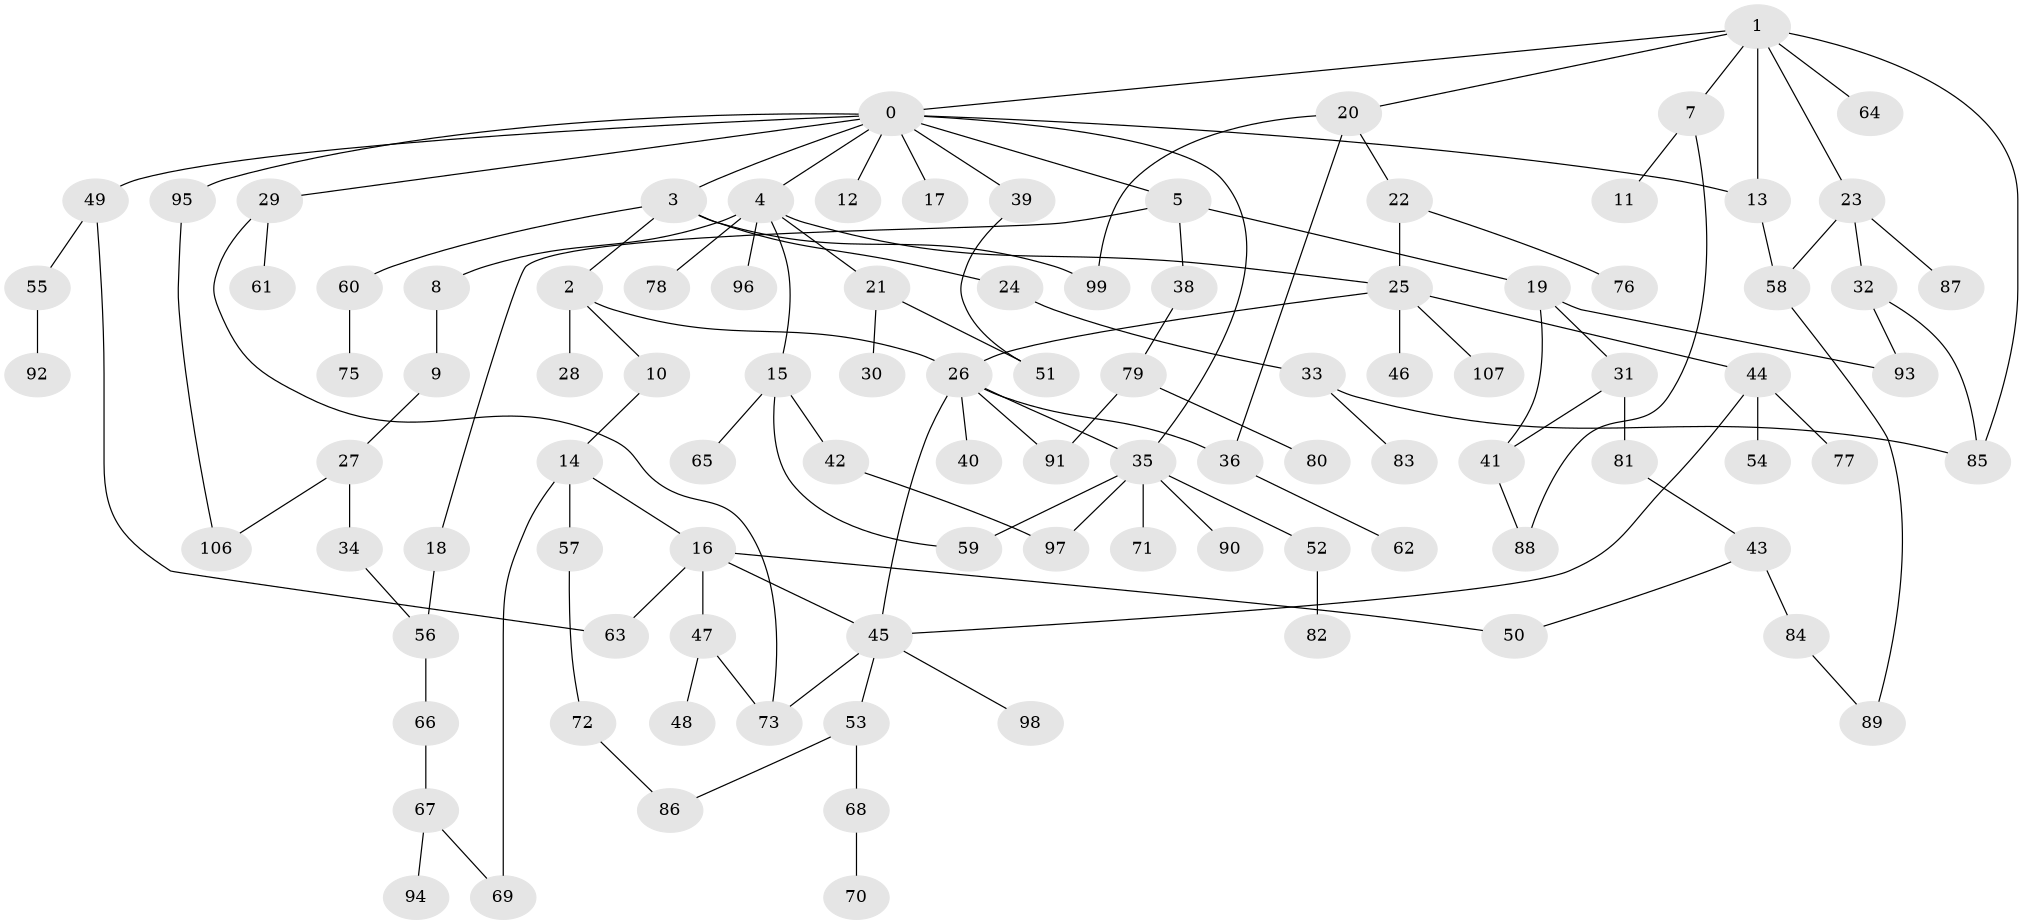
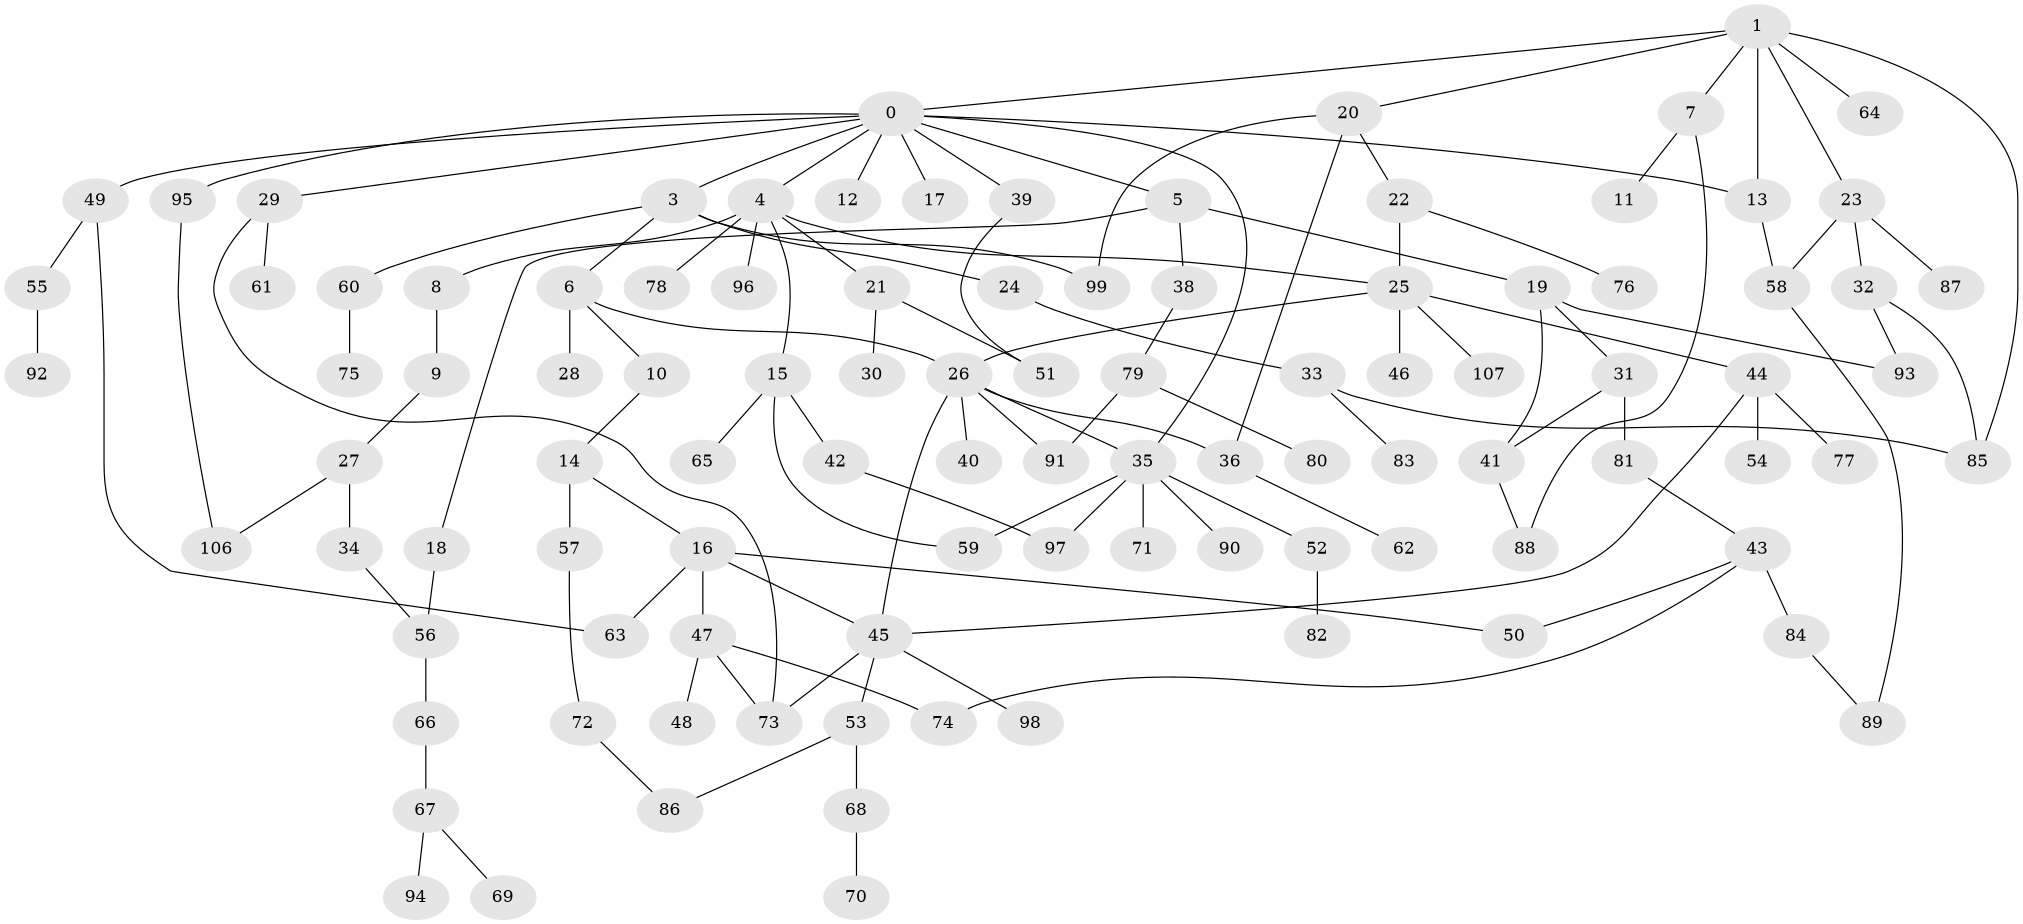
(570, 288) -> (570, 288)
(503, 673) -> none
none -> (944, 723)
